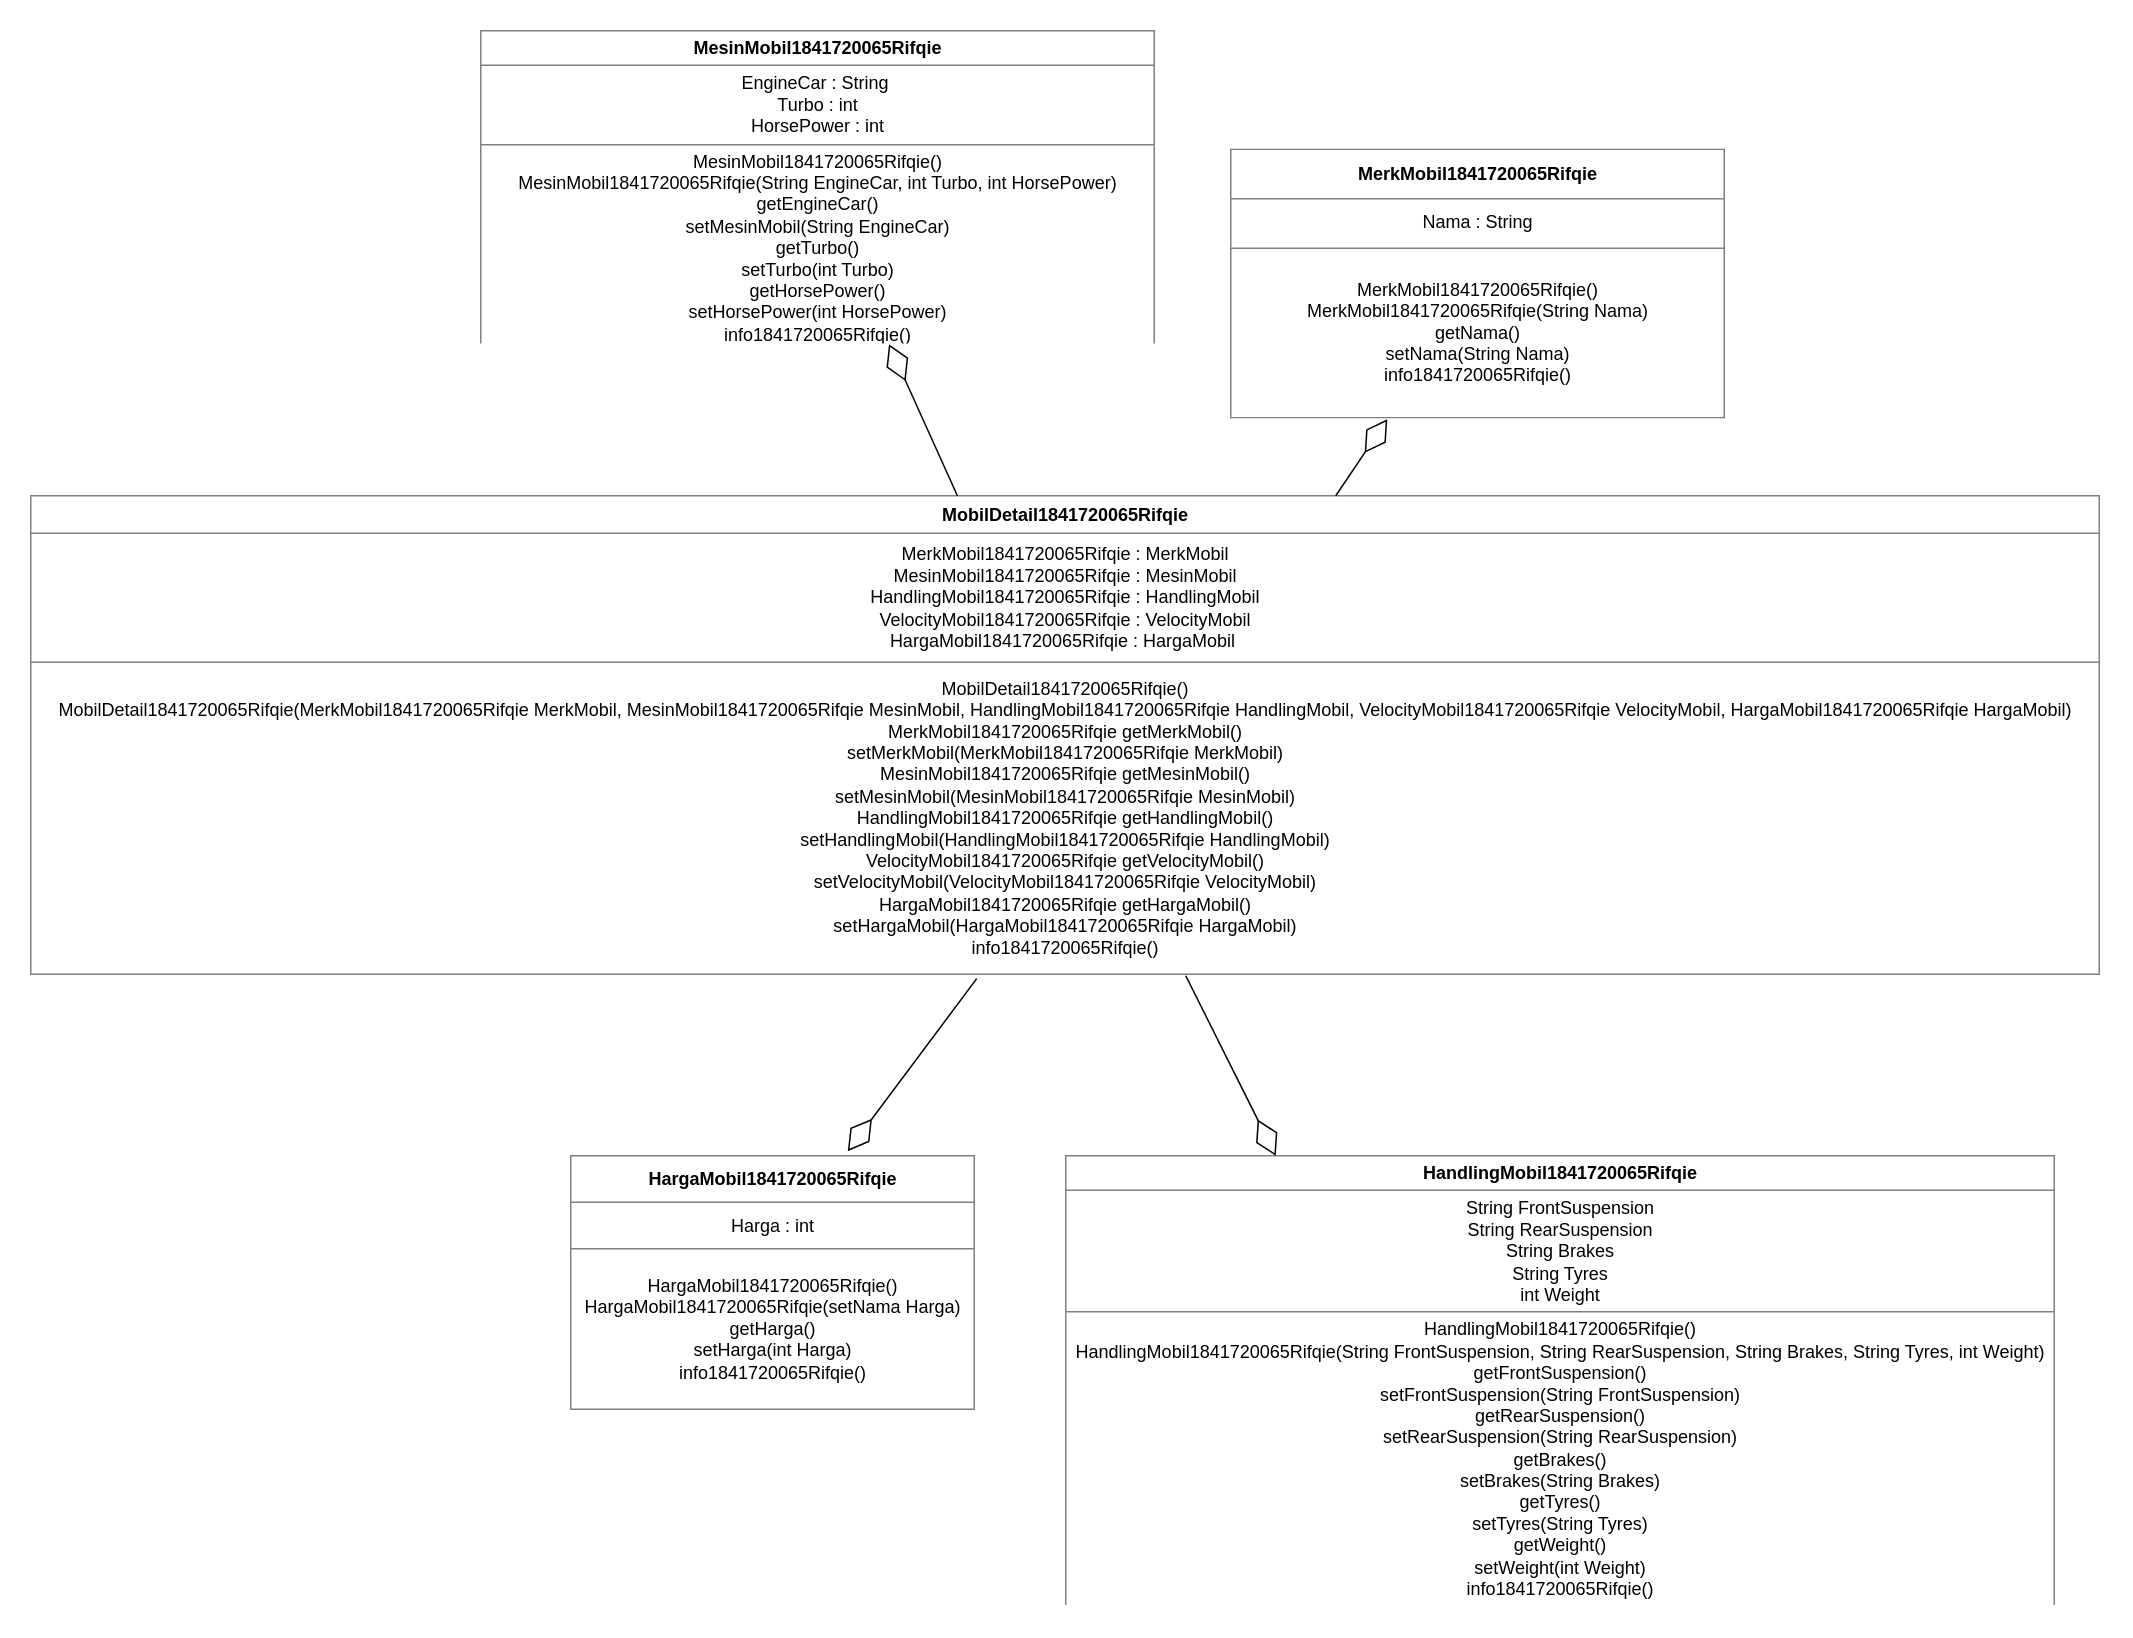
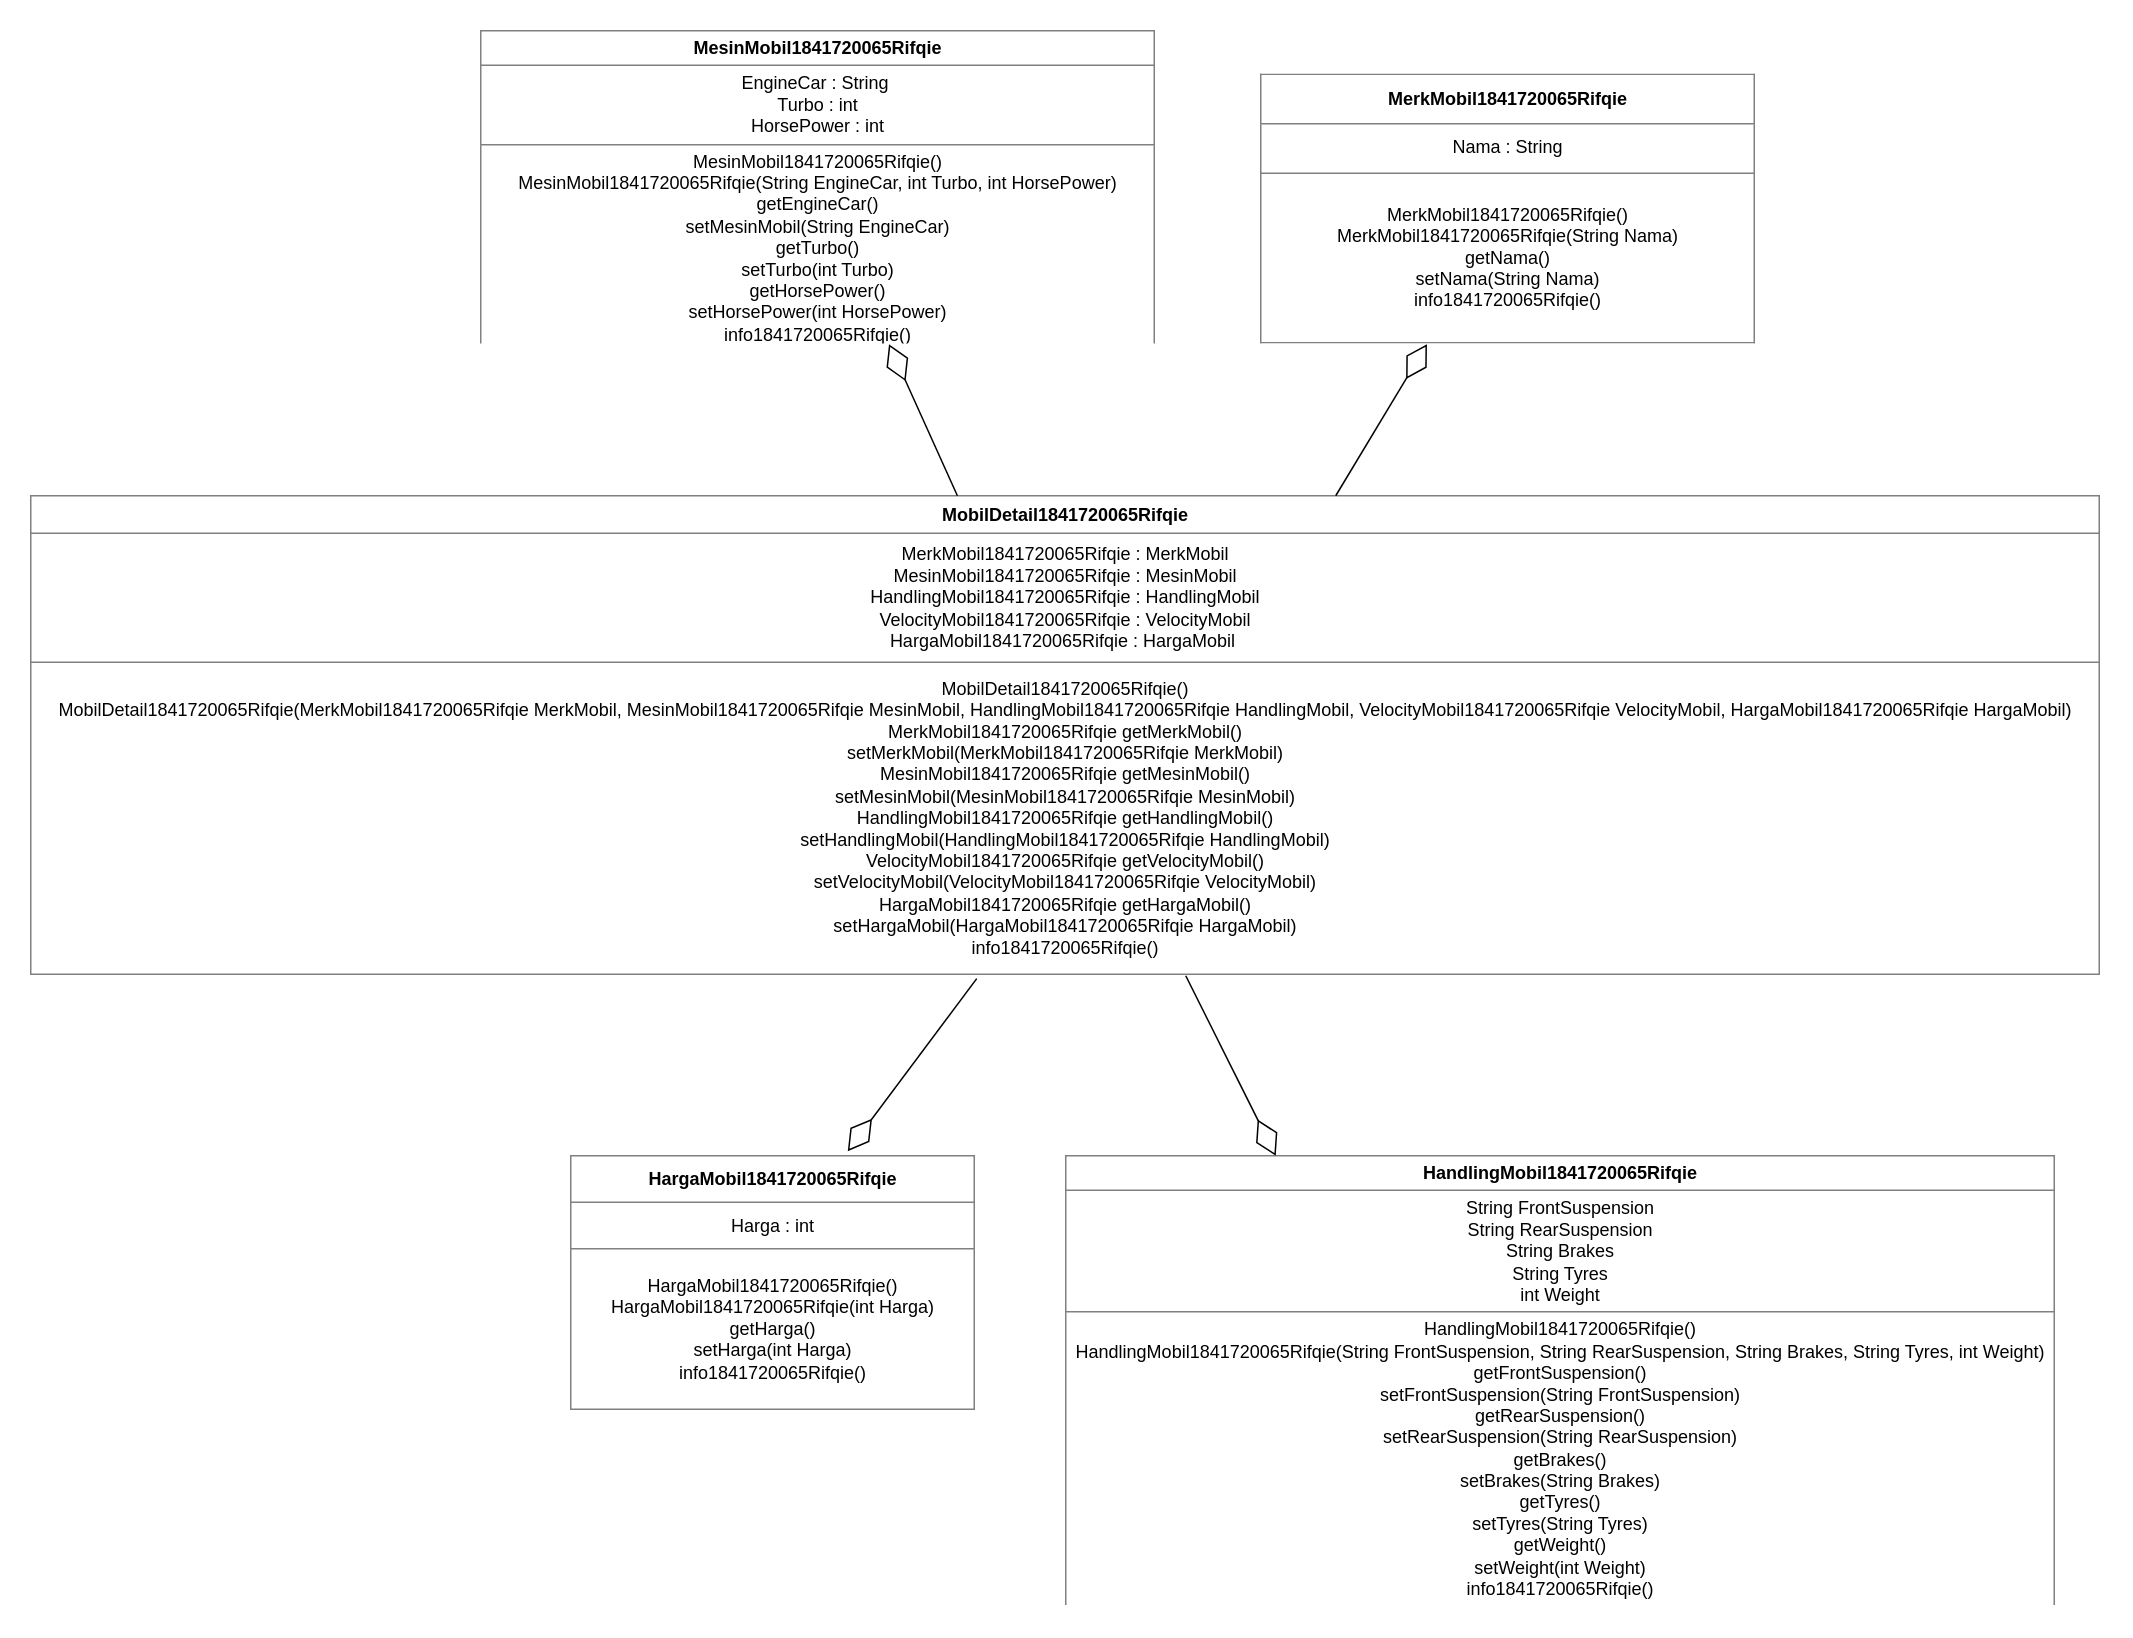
(1478, 284) -> (1508, 209)
(766, 1231) -> (743, 1231)
